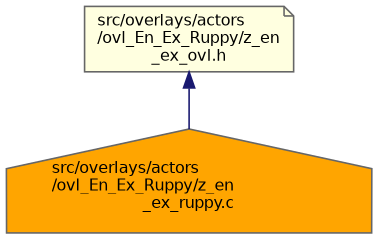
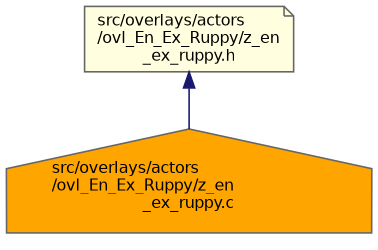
(189, 39) -> (189, 39)
